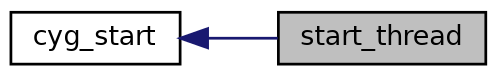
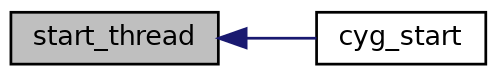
(243, 38) -> (281, 38)
